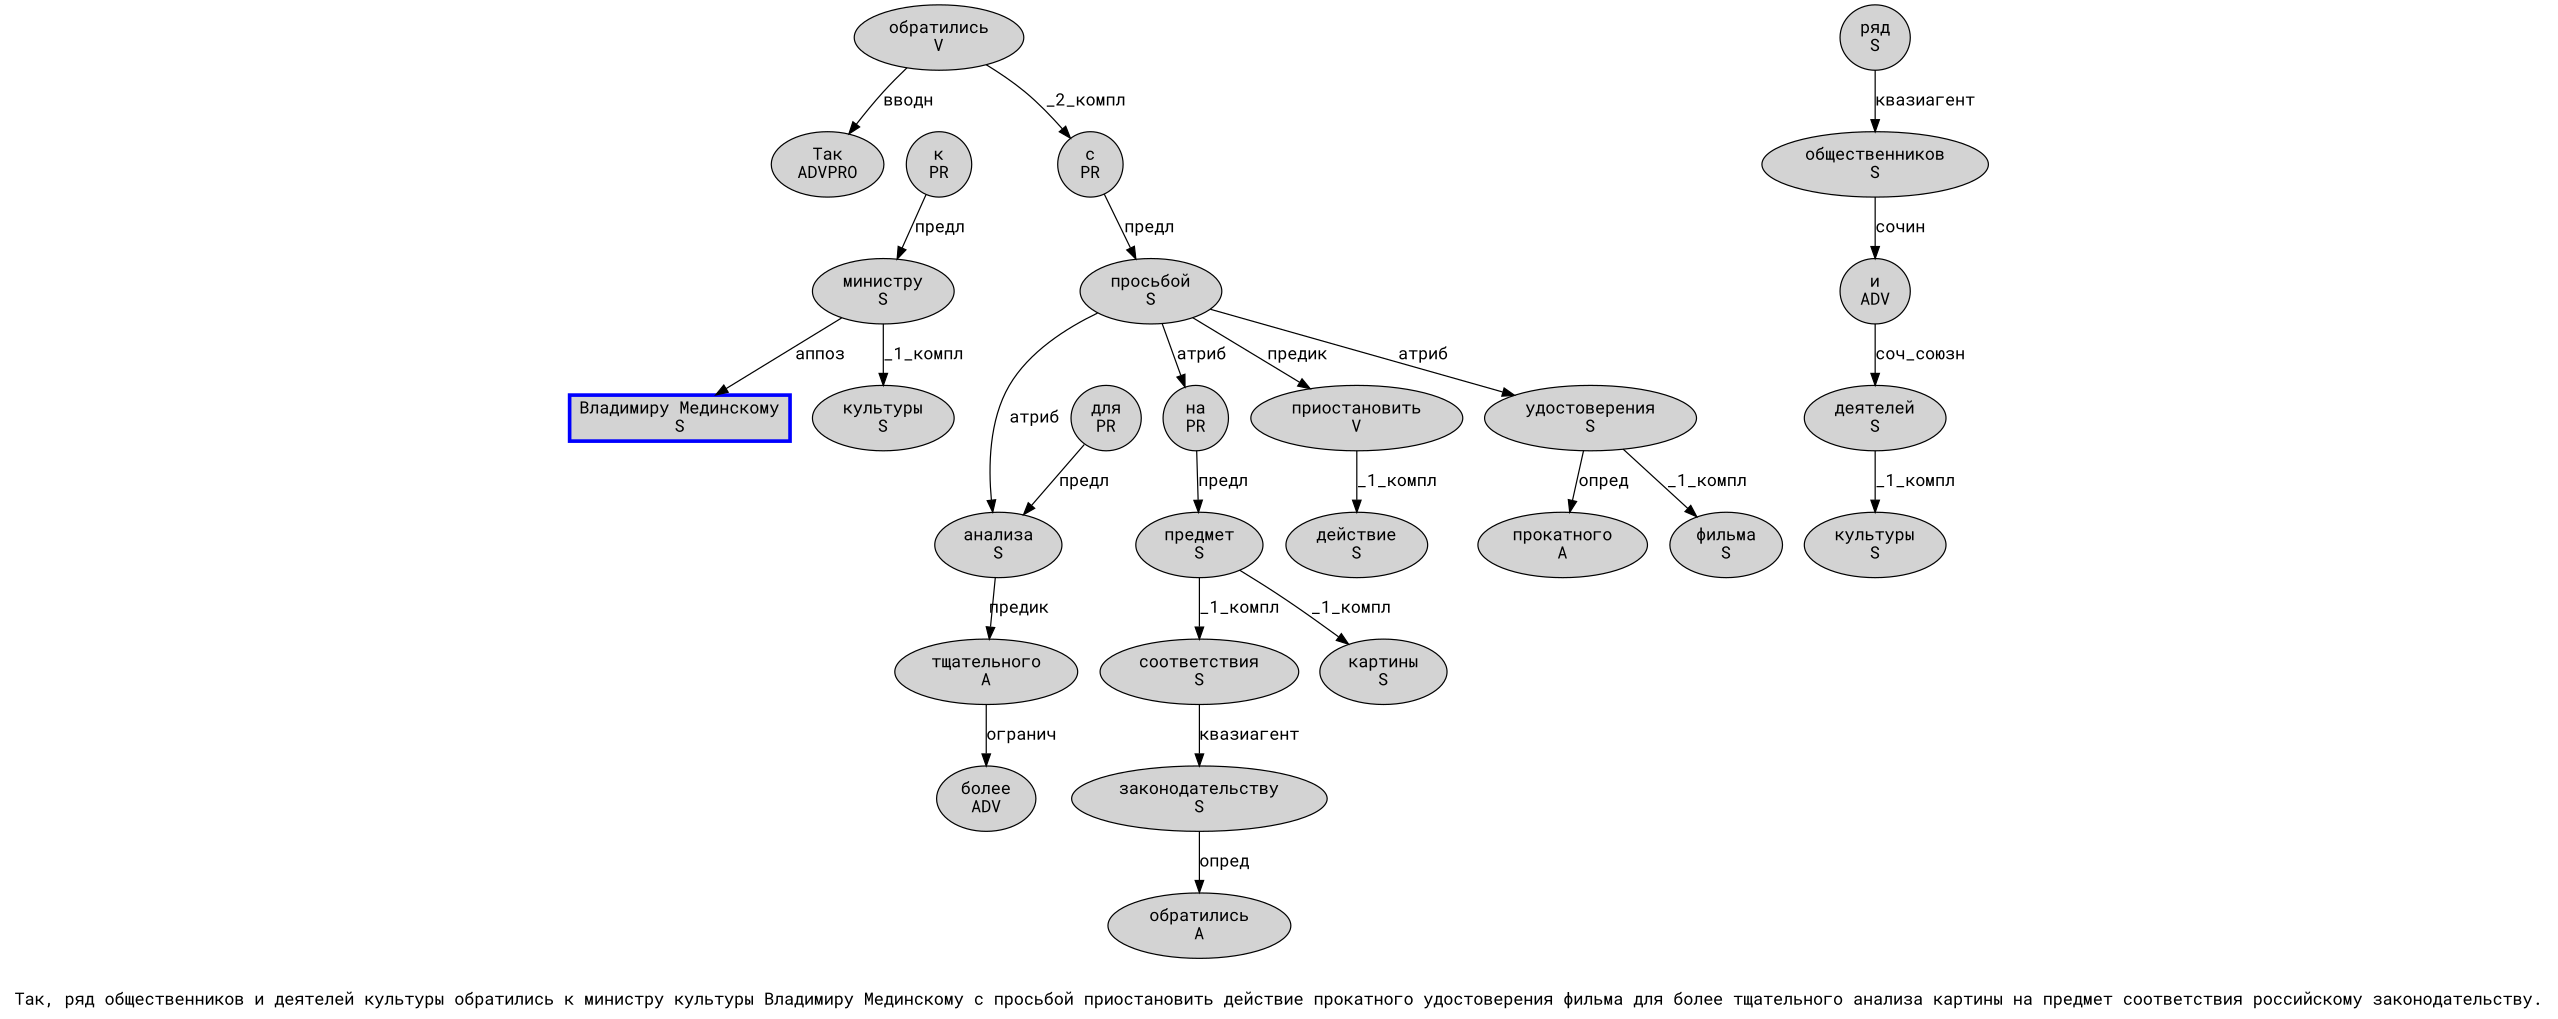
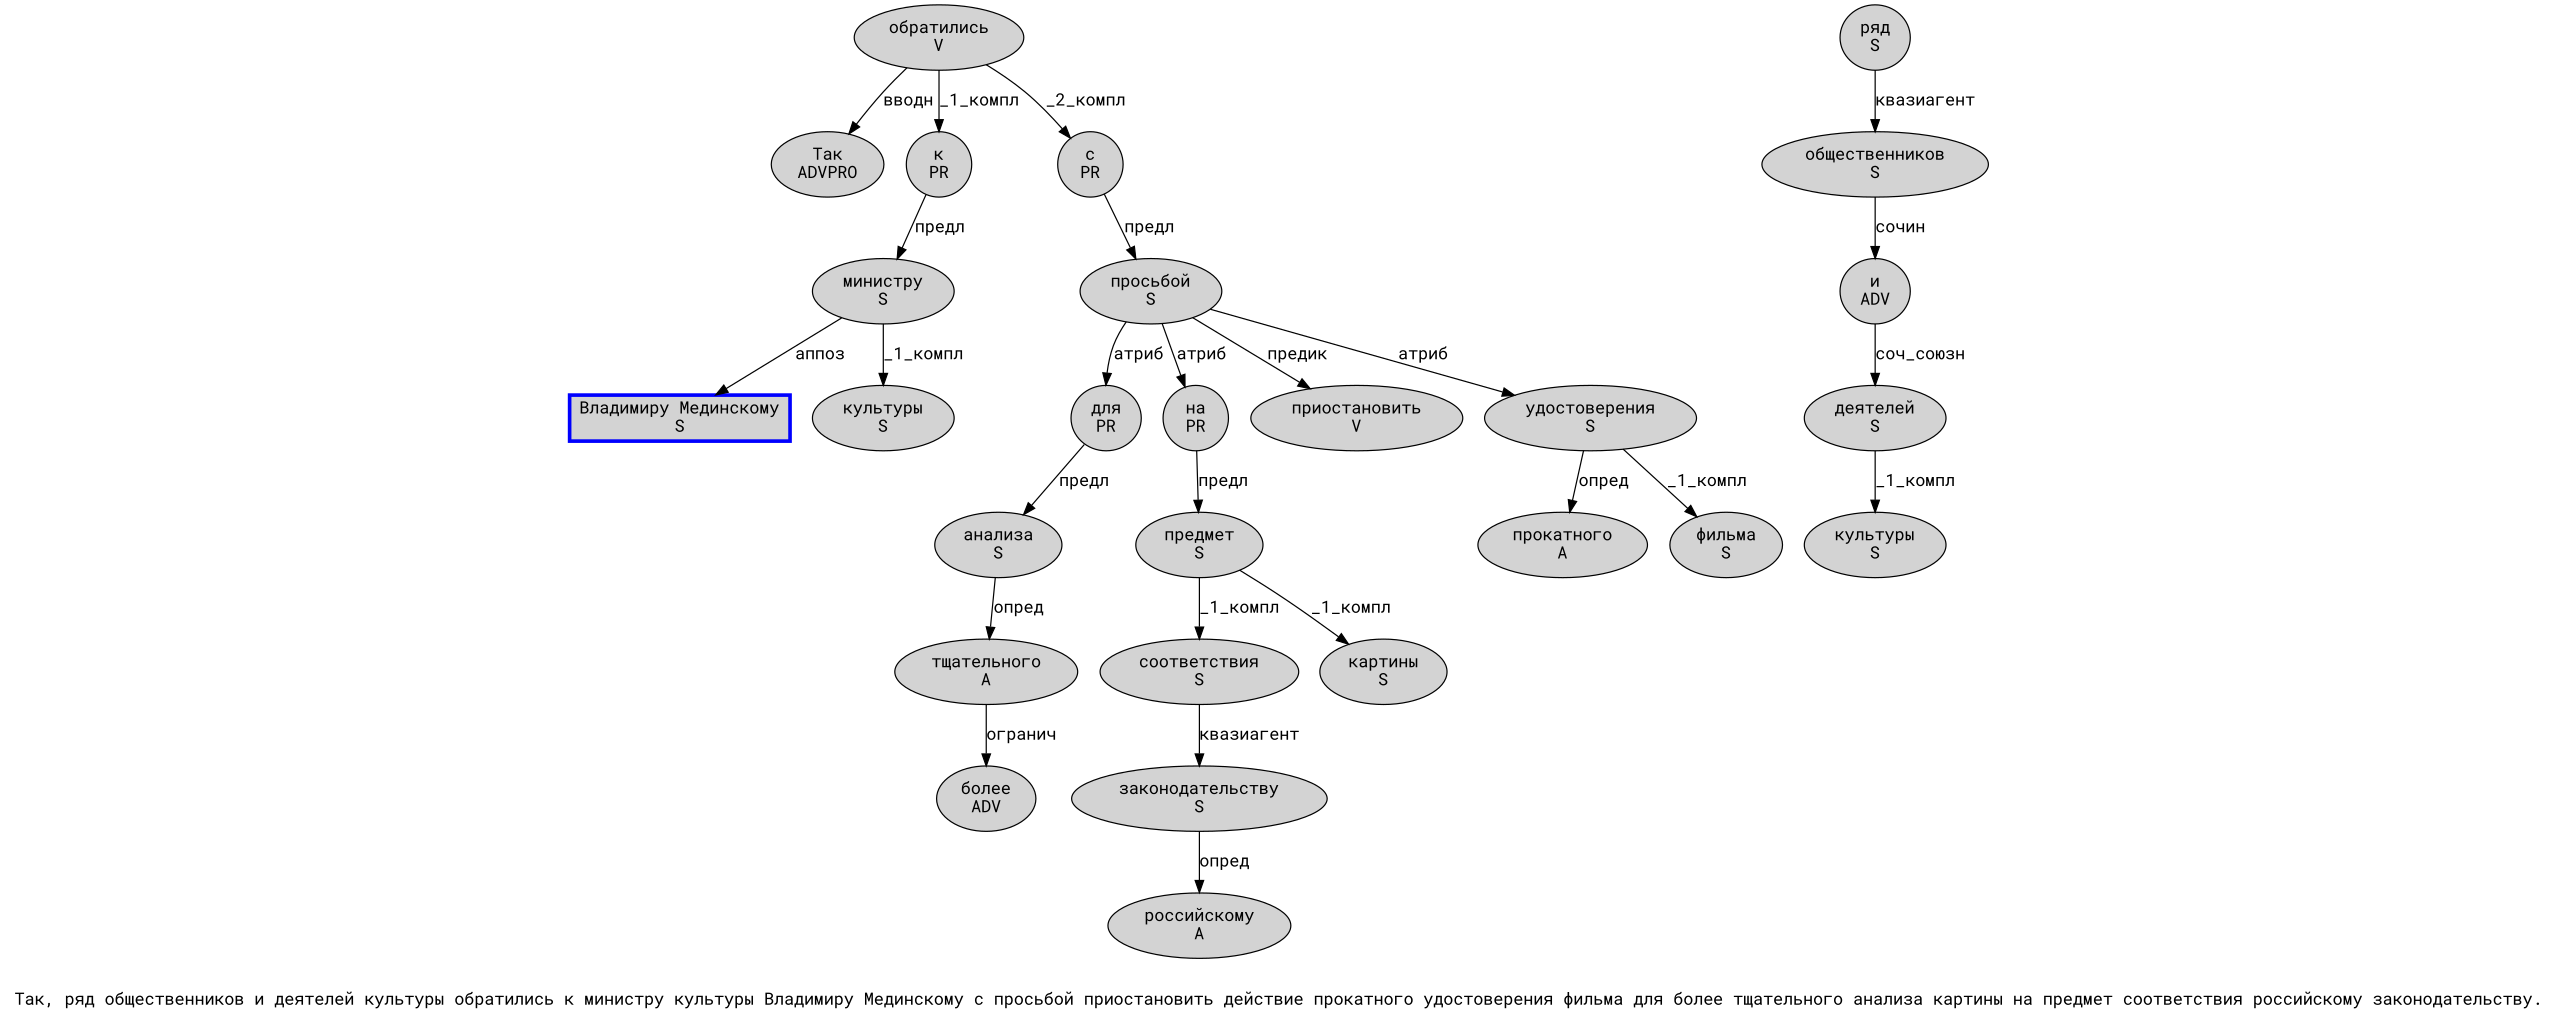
none -> (939, 95)
(1009, 386) -> (1113, 346)
(1357, 545) -> none
(1019, 608) -> (1019, 608)
(1199, 926) -> (1199, 926)
